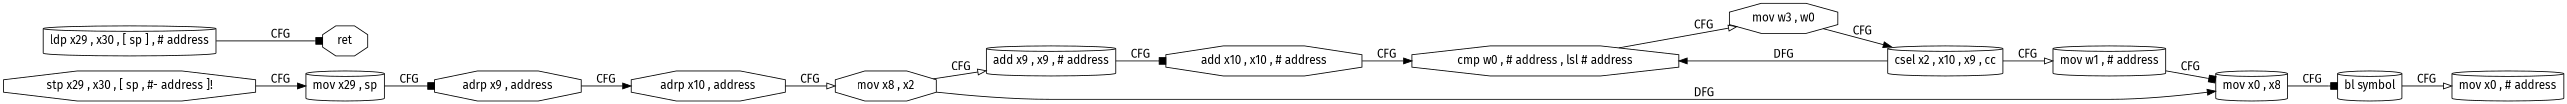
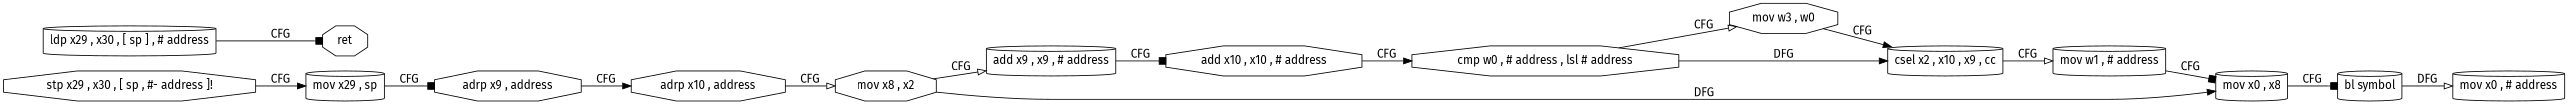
(1787, 61) -> (1779, 61)
(2427, 80) -> (2427, 80)
